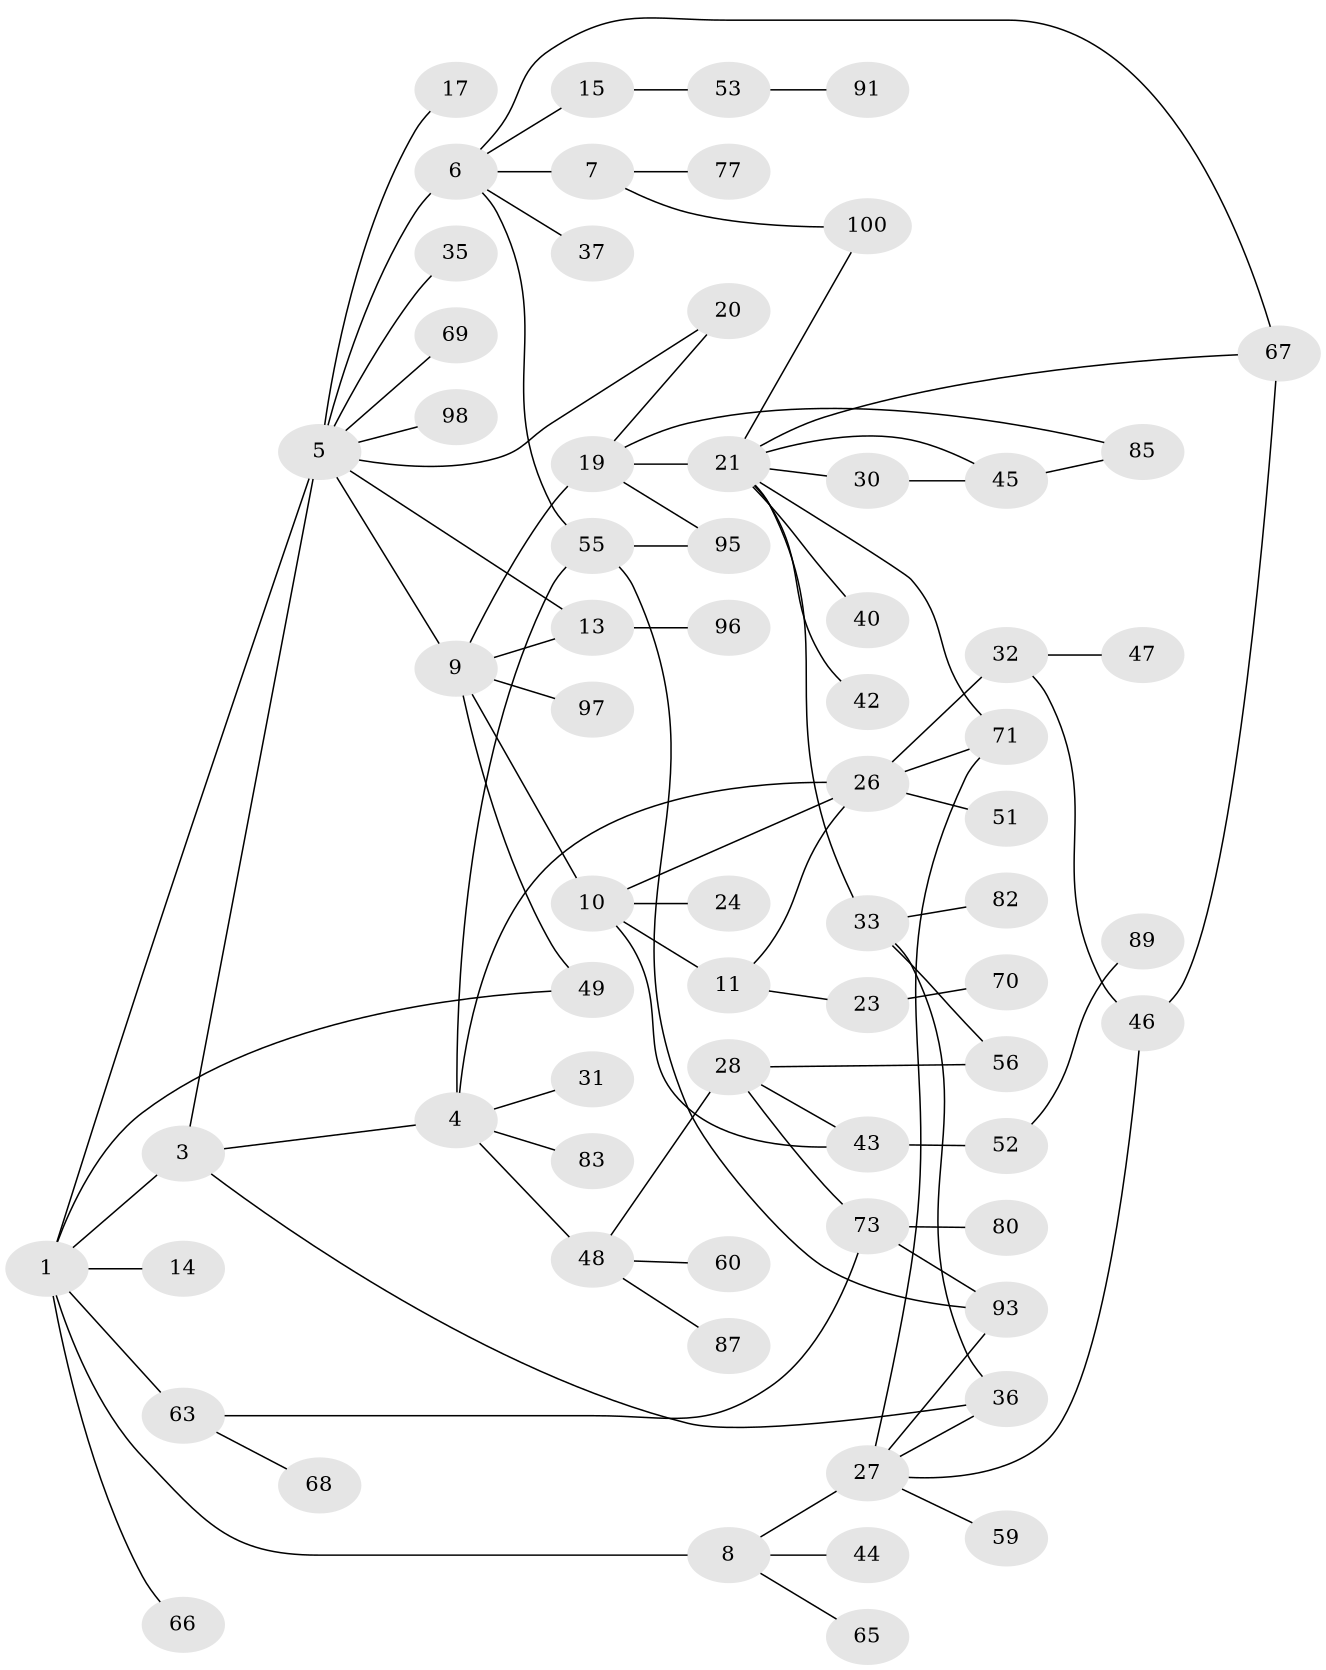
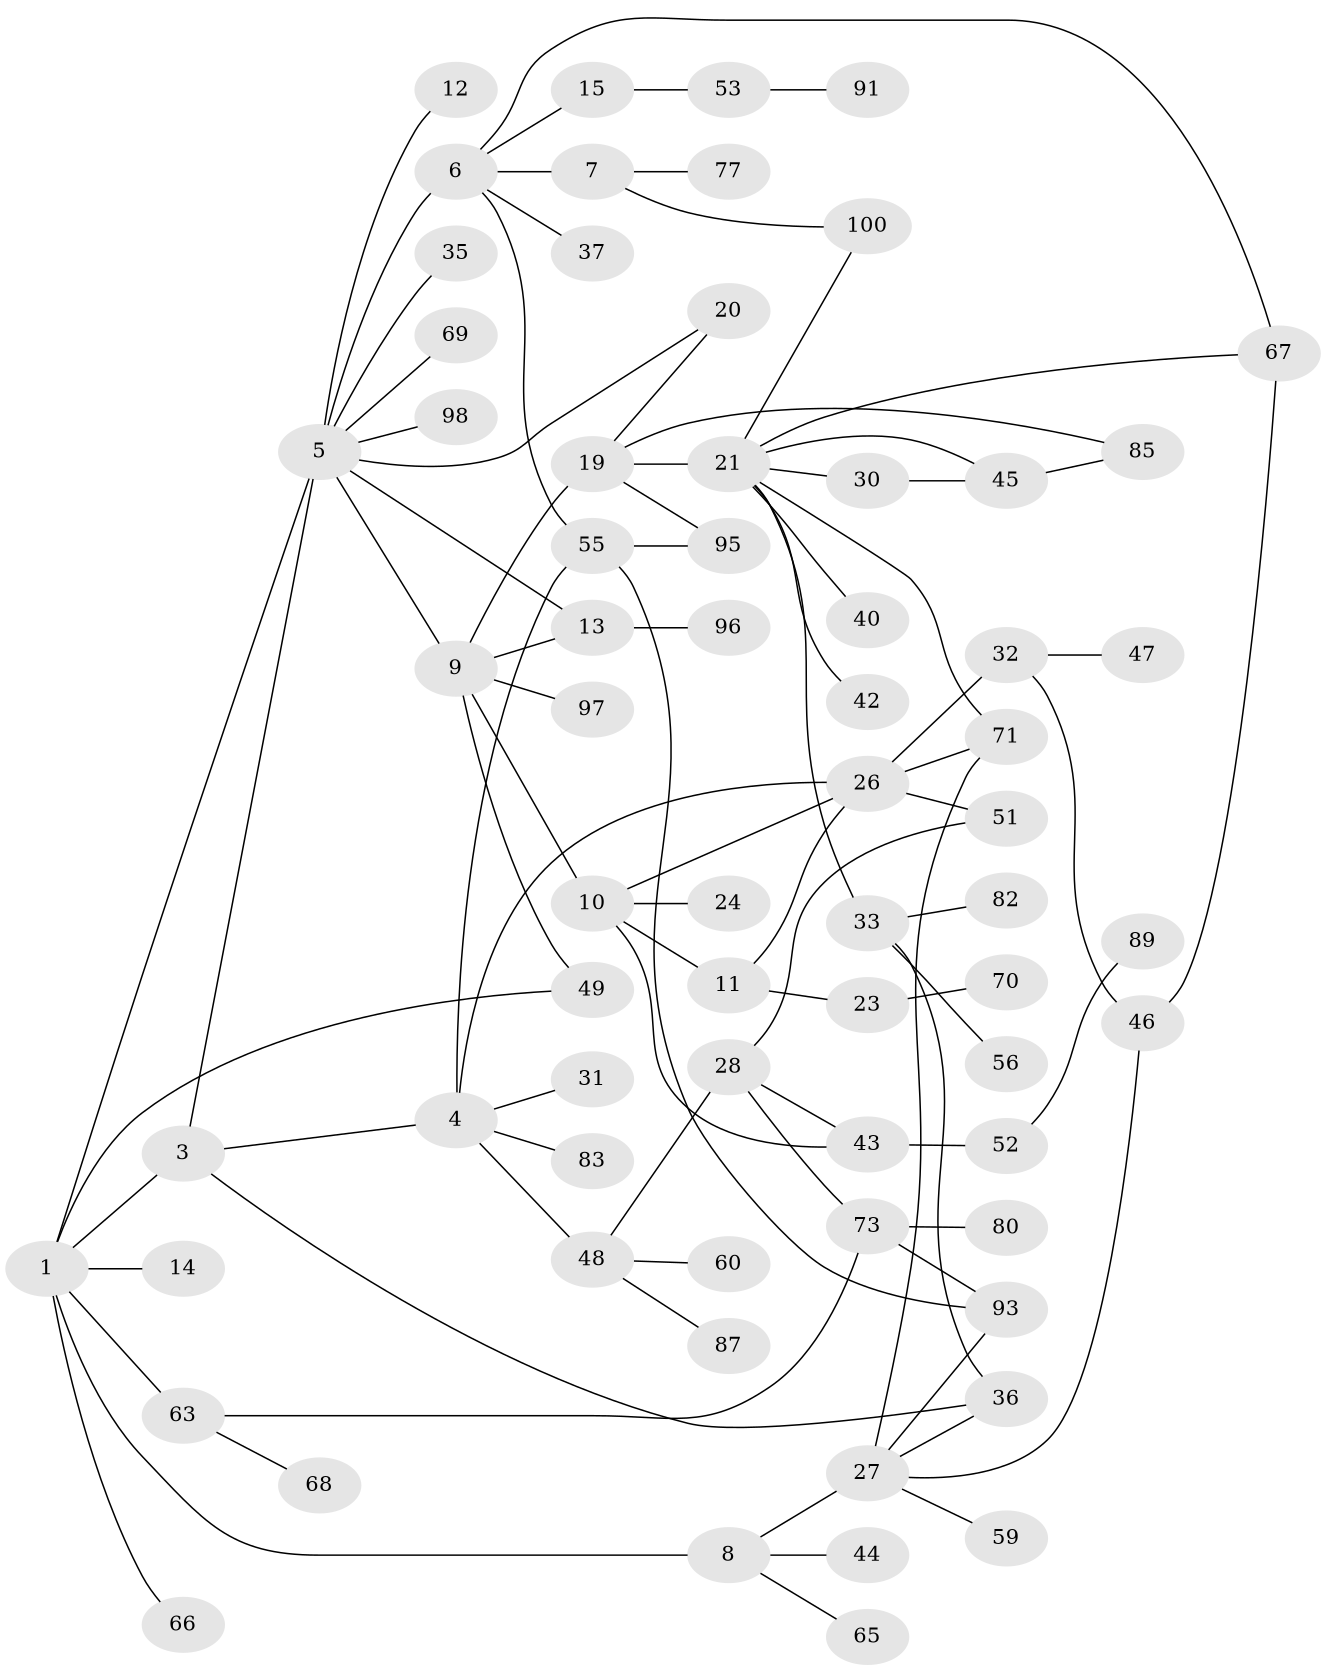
(456, 90) -> (456, 90)
(868, 1066) -> (816, 892)
